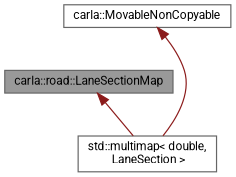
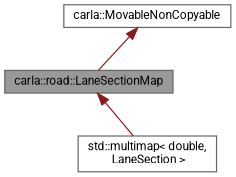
(186, 87) -> (114, 53)
